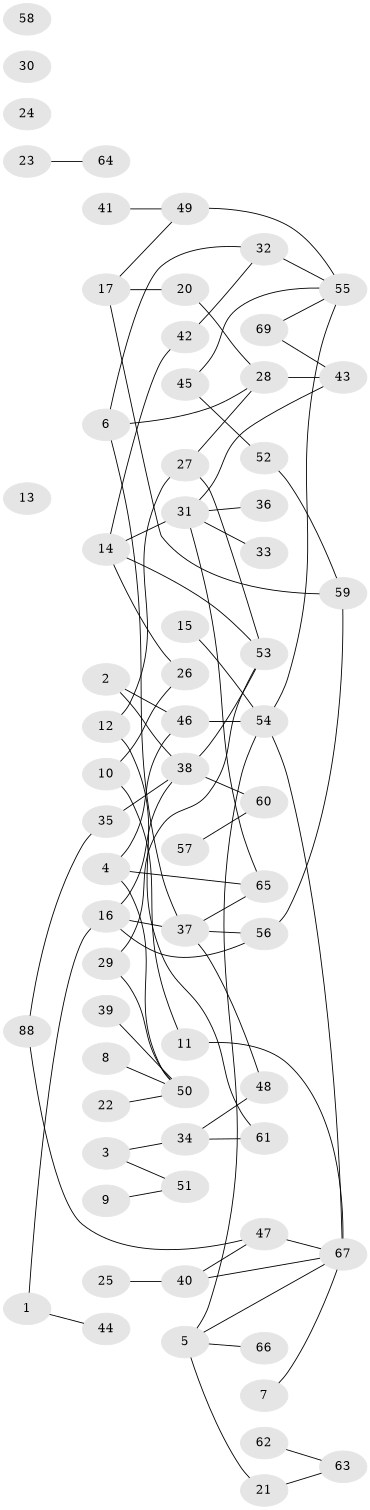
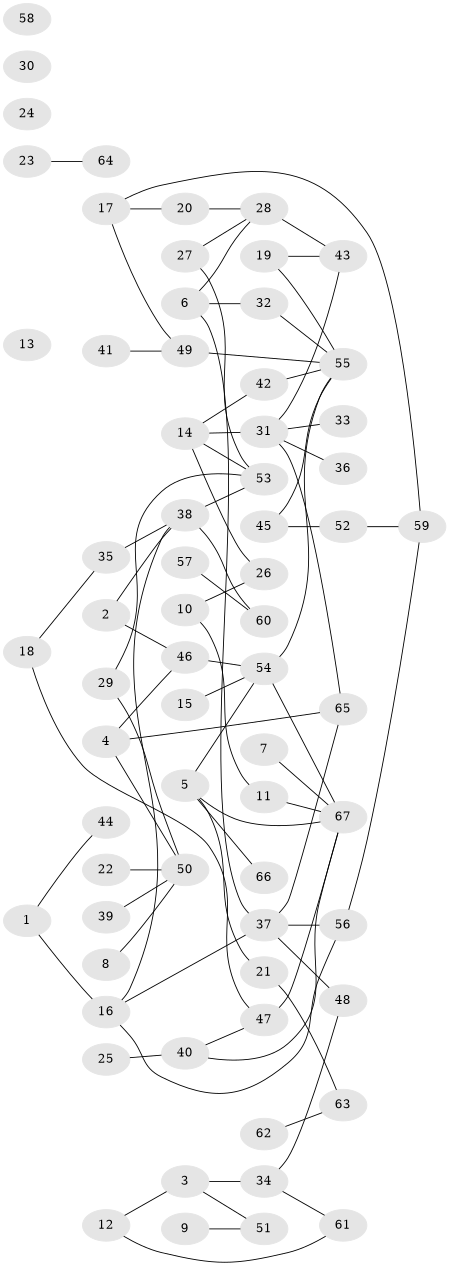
(226, 294) -> (299, 376)
(264, 330) -> (264, 256)
(146, 596) -> (146, 1203)
(27, 1031) -> (27, 652)
